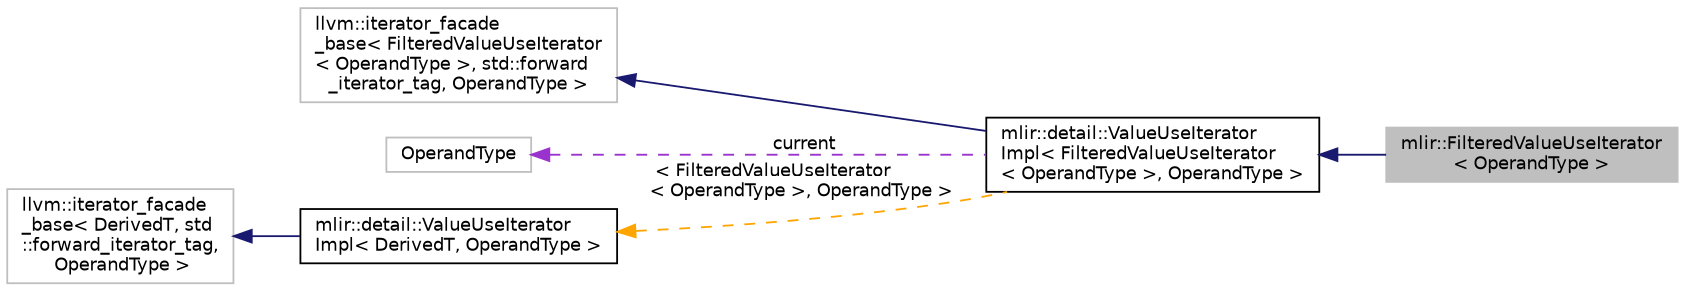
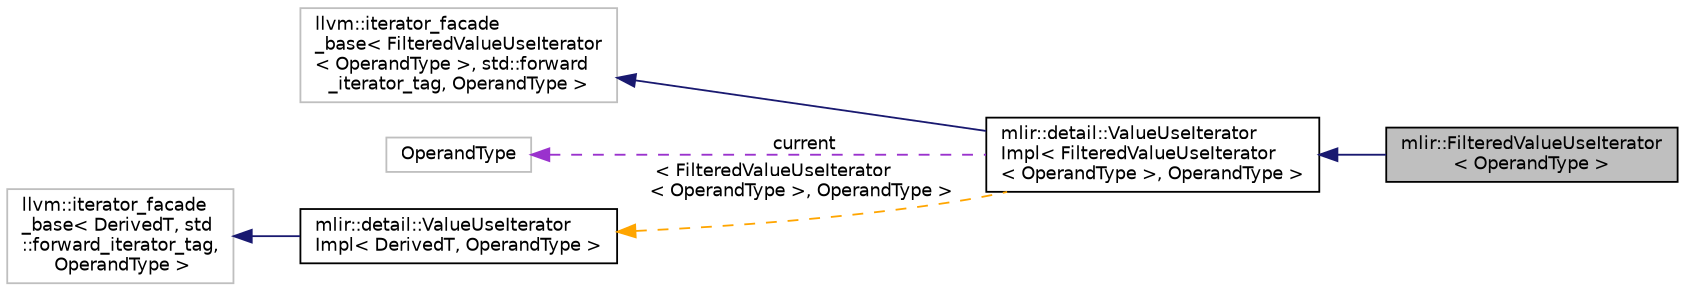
(1532, 155) -> (1532, 155)
